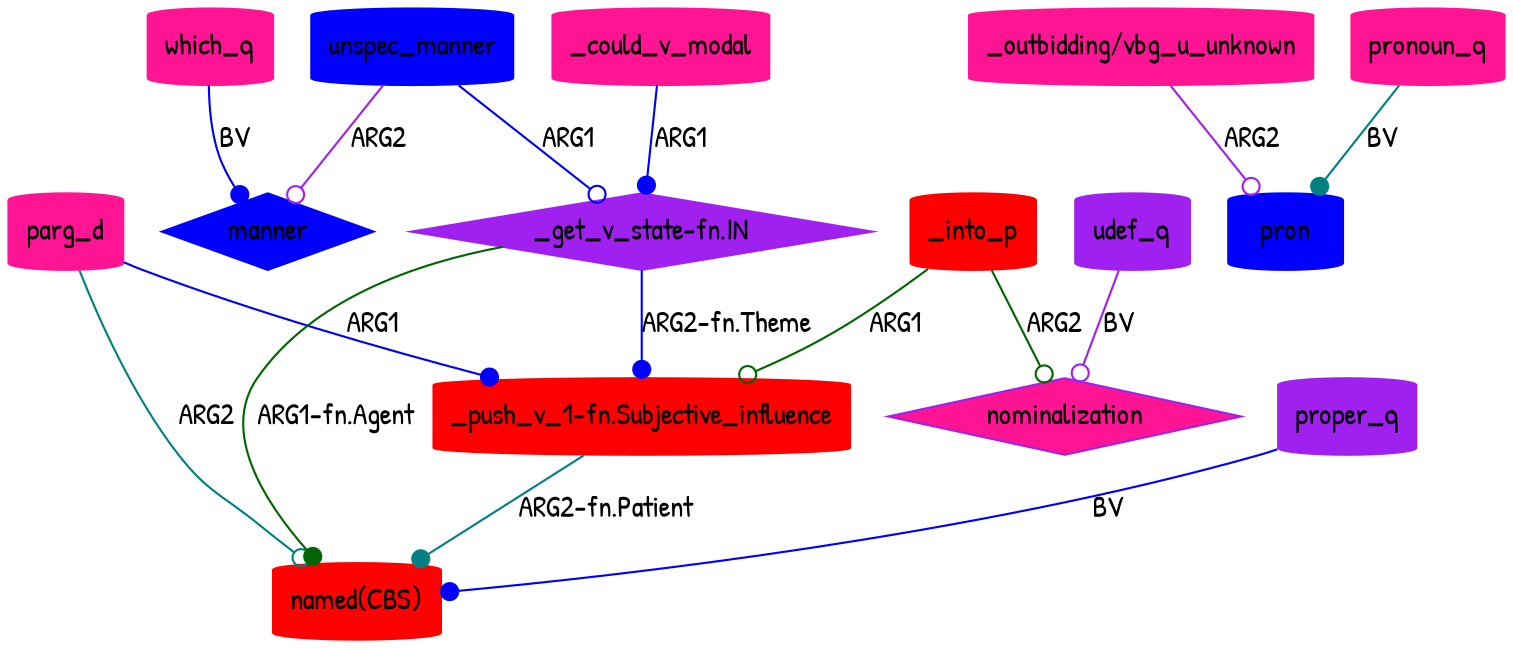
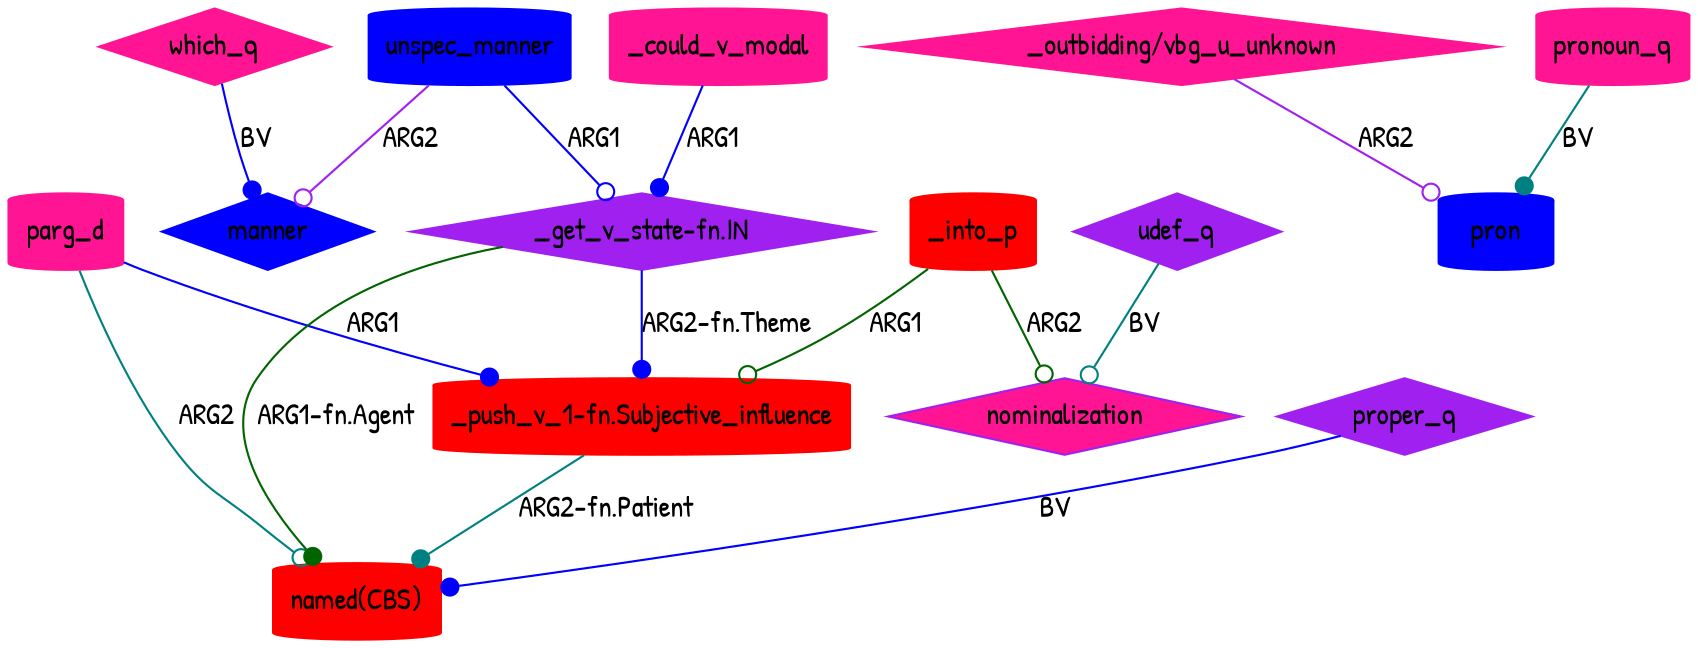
(210, 47) -> (215, 47)
(1141, 47) -> (1182, 47)
(1133, 232) -> (1177, 232)
(1101, 317) -> (1126, 315)
(1347, 416) -> (1405, 416)
